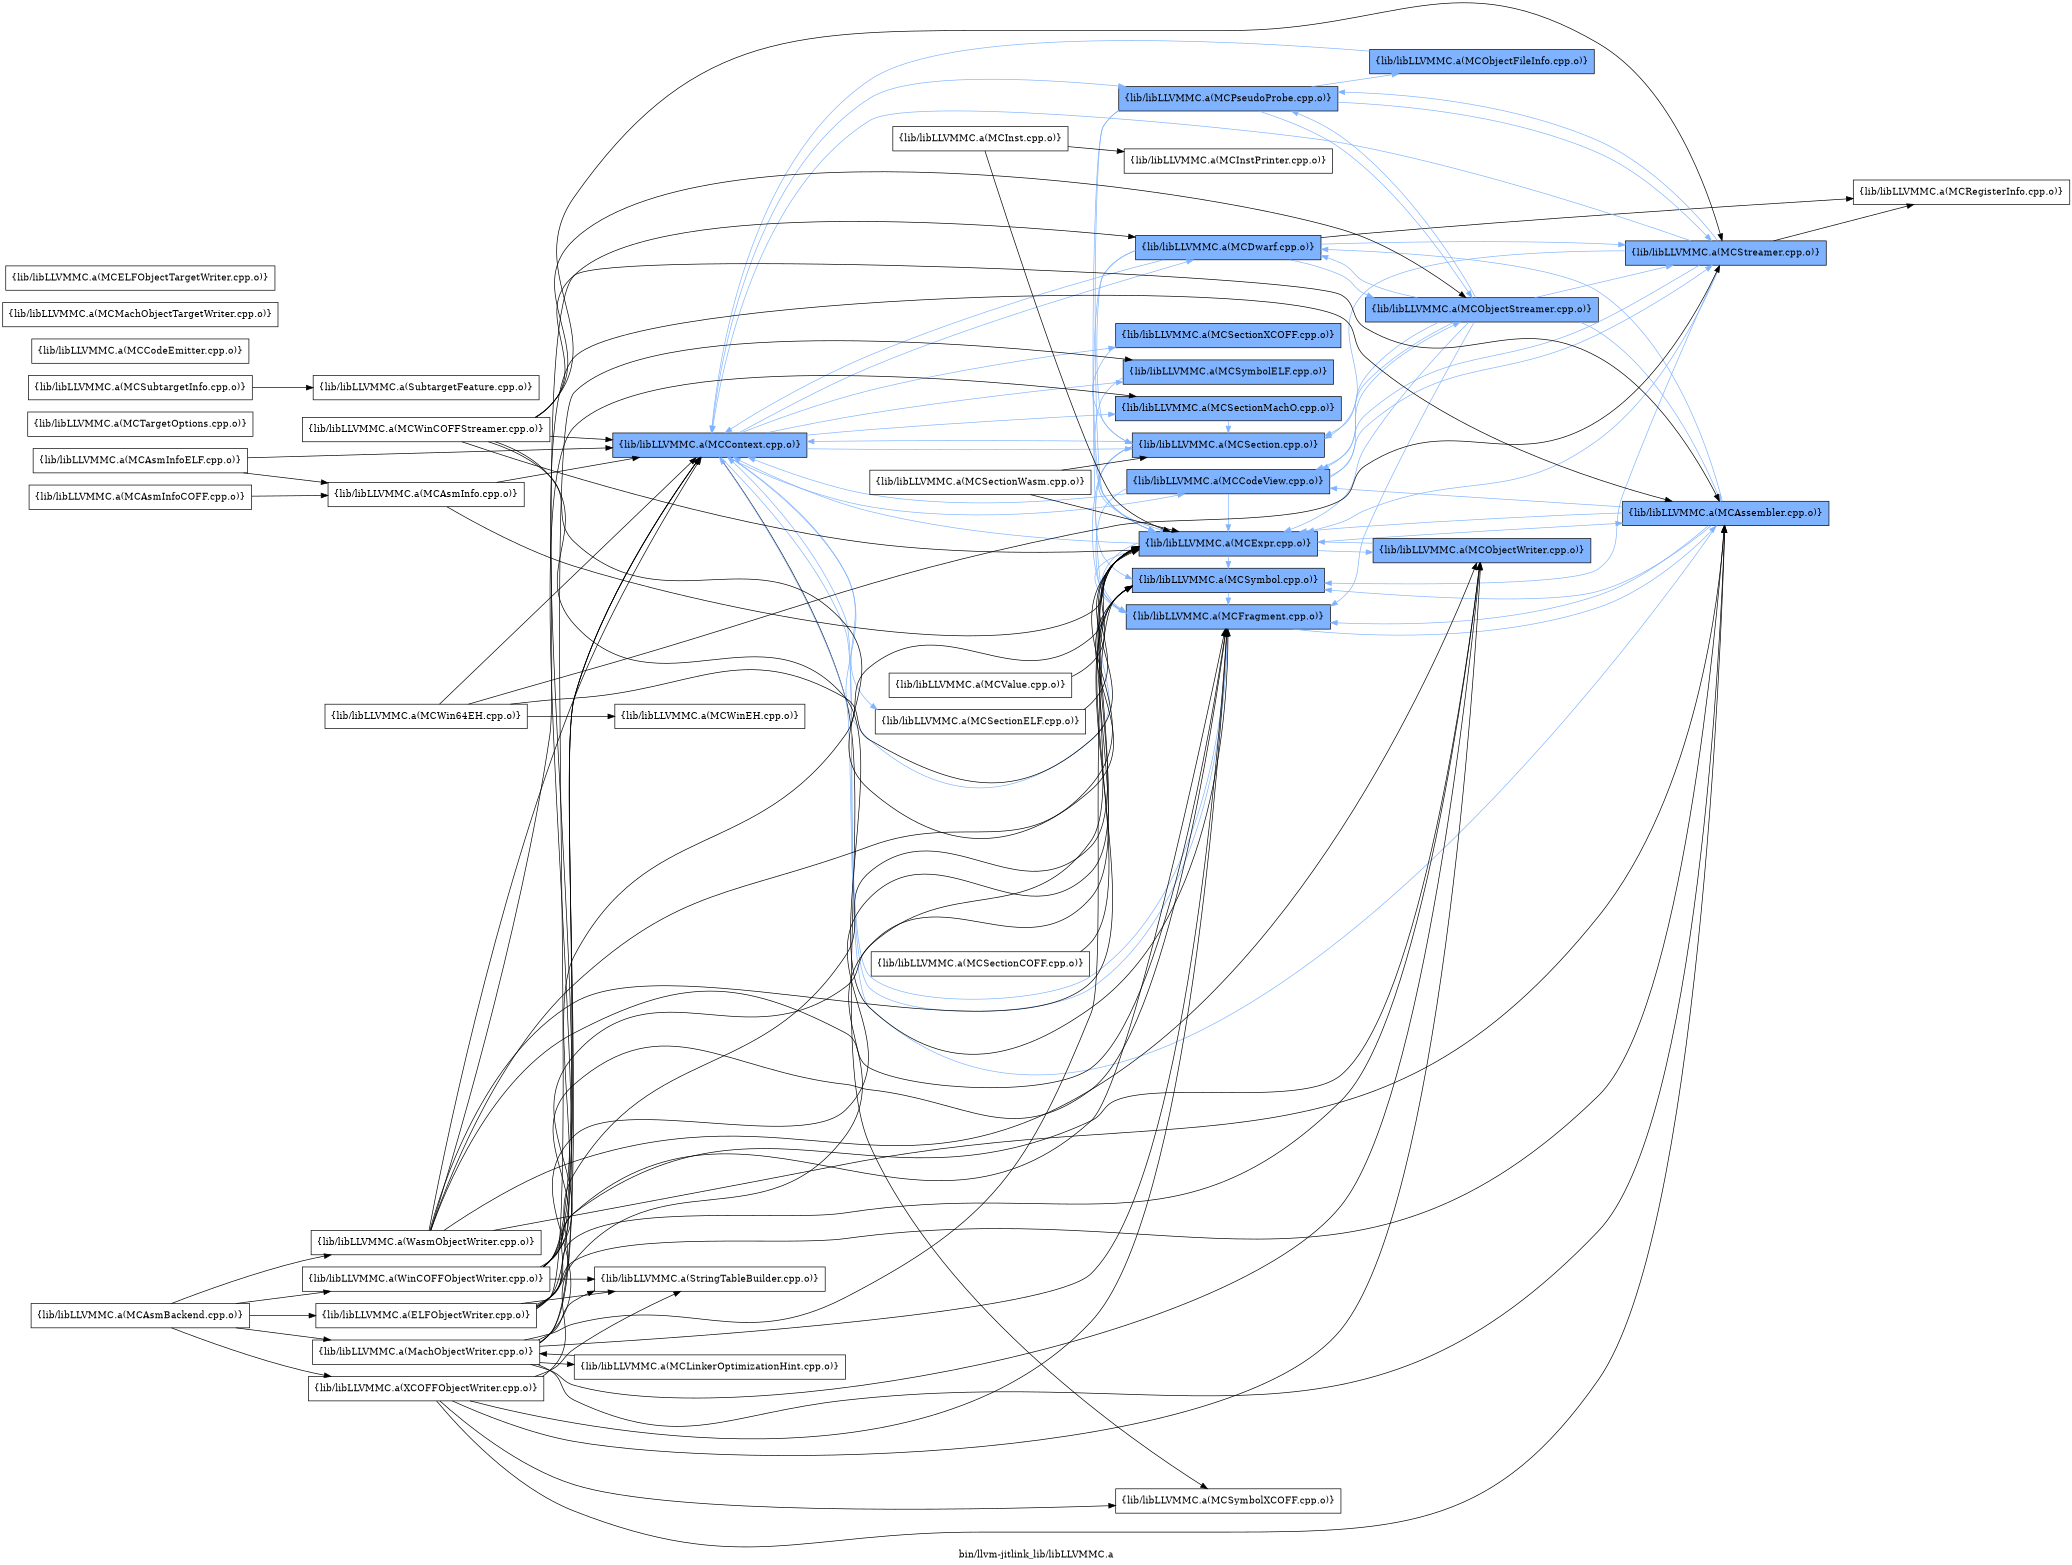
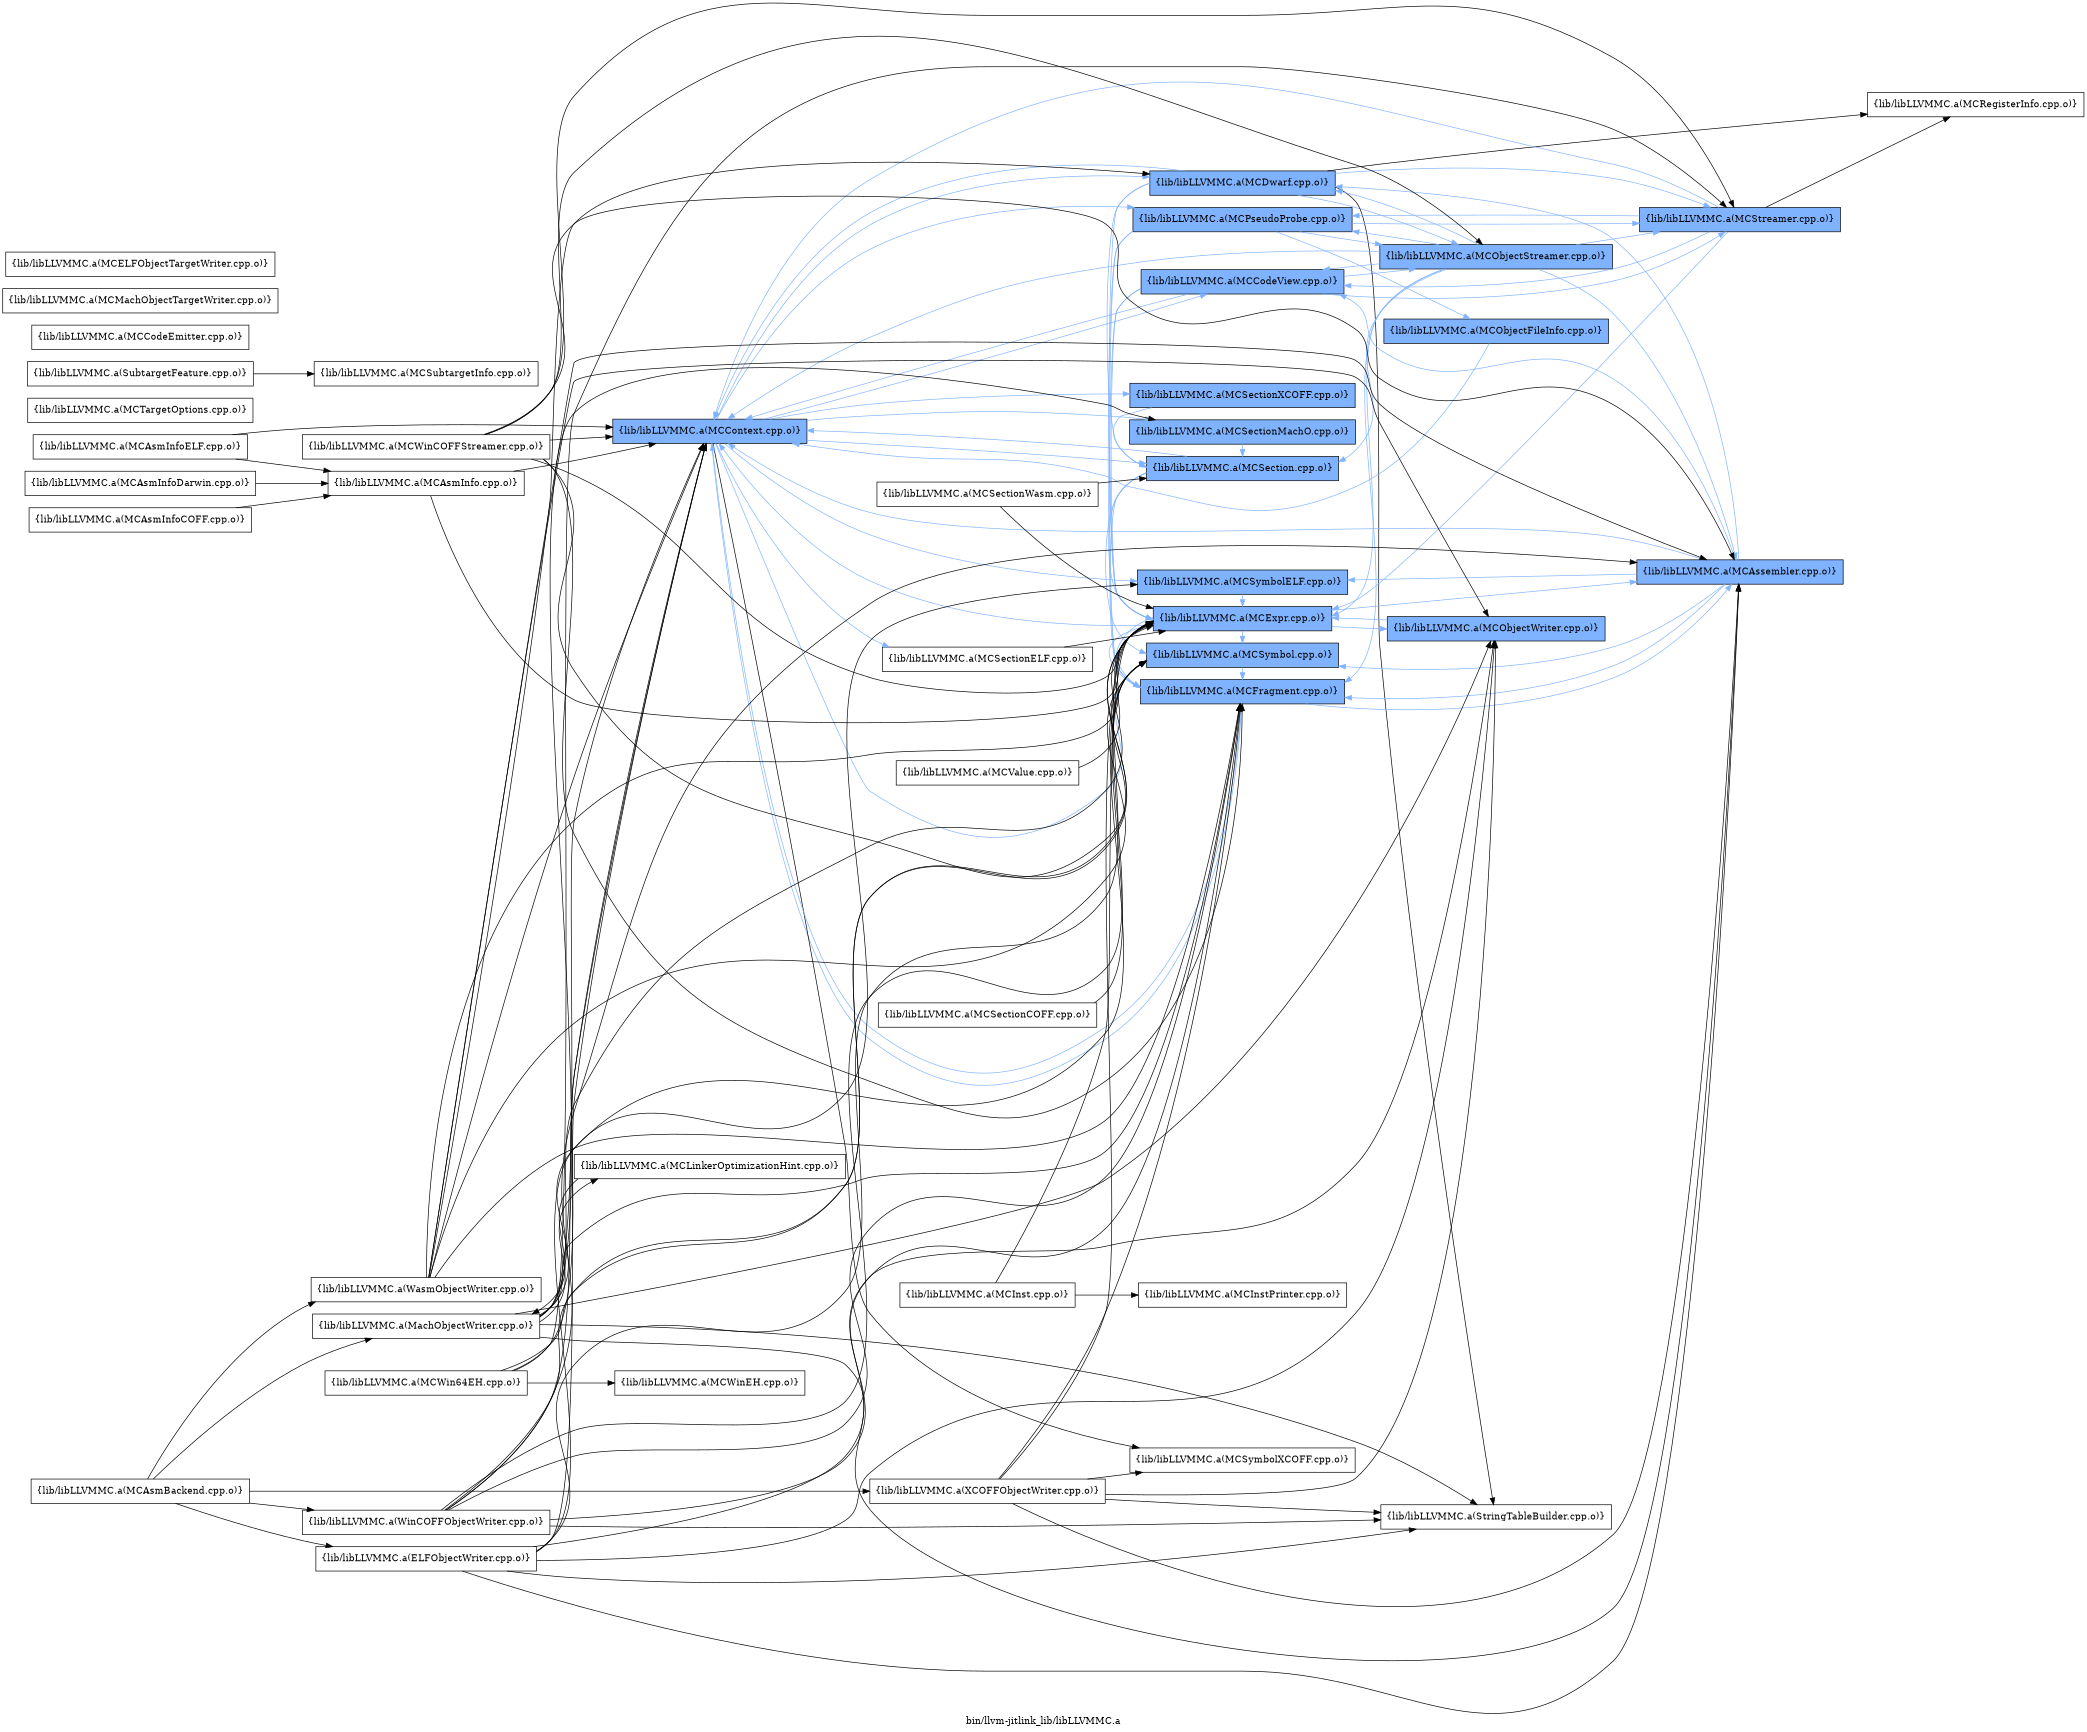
(1414, 270) -> none
none -> (1042, 278)
(279, 388) -> (280, 374)
none -> (140, 483)
(1464, 520) -> (1496, 577)
(1615, 544) -> none
none -> (1400, 839)
